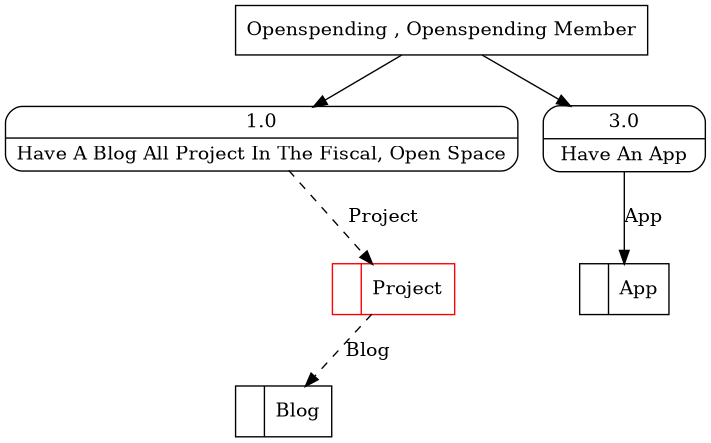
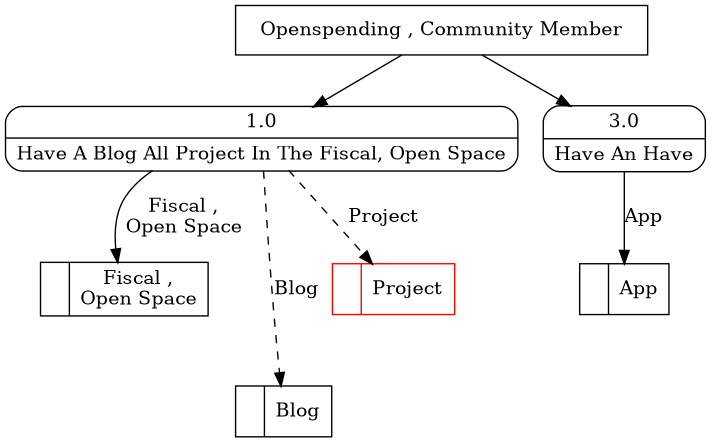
(442, 30) -> (442, 30)
(624, 155) -> (624, 155)
none -> (124, 289)
(343, 345) -> (270, 272)
